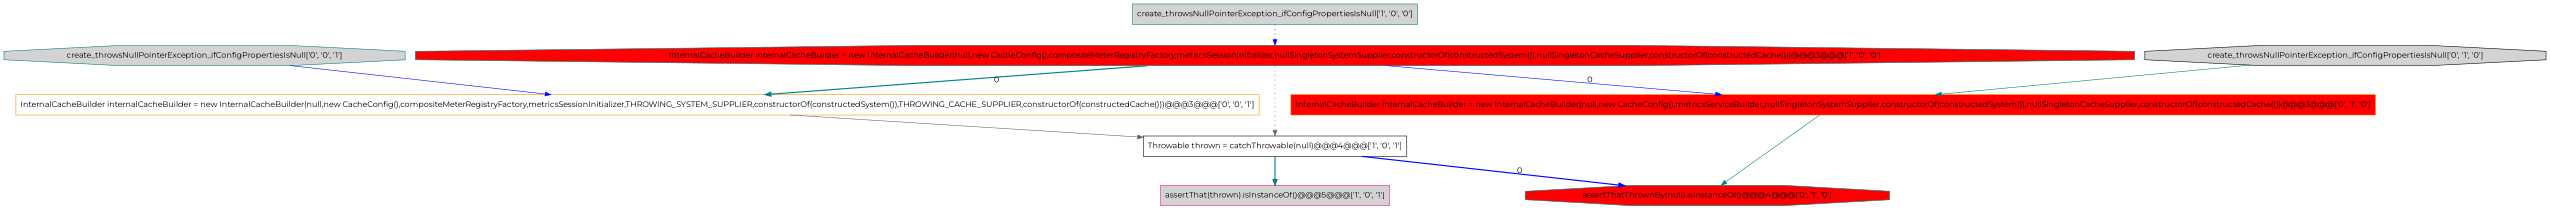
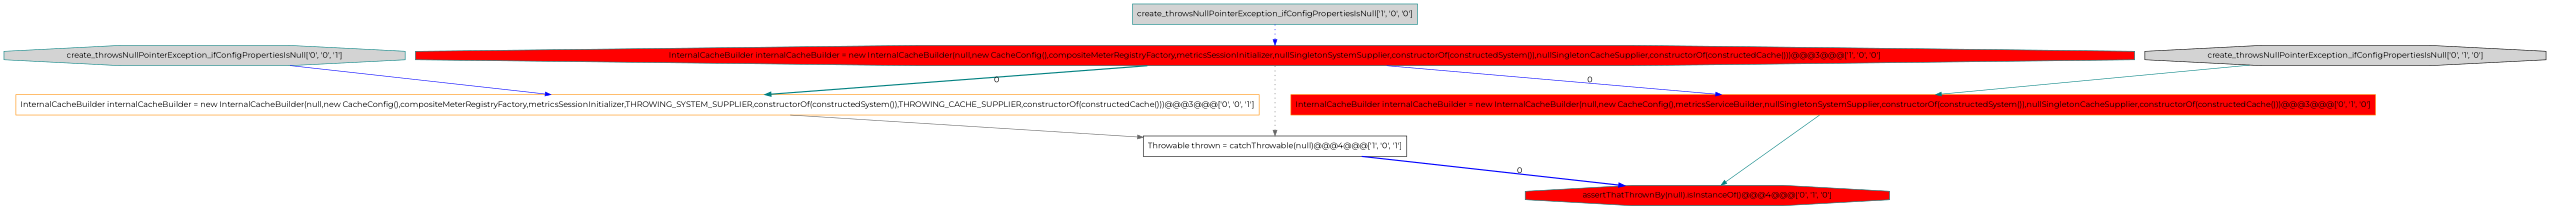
(1275, 196) -> none
